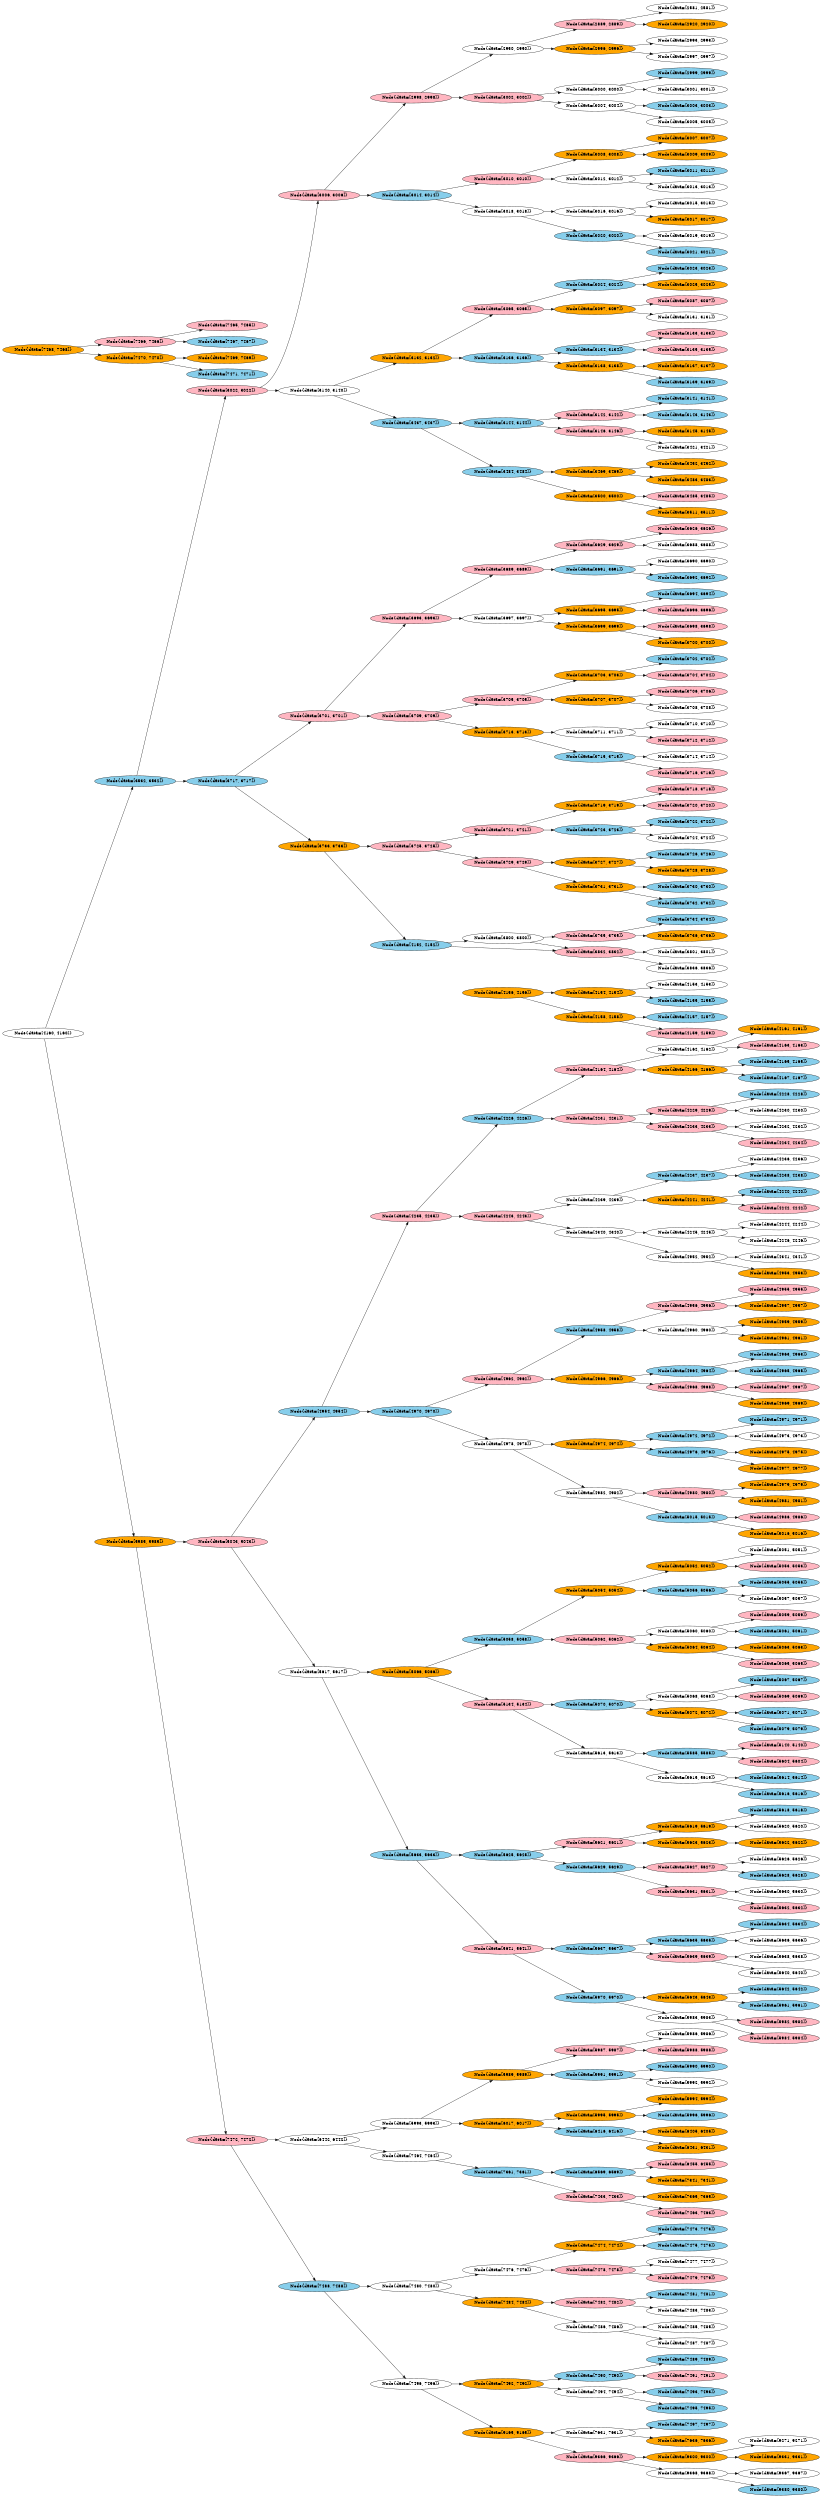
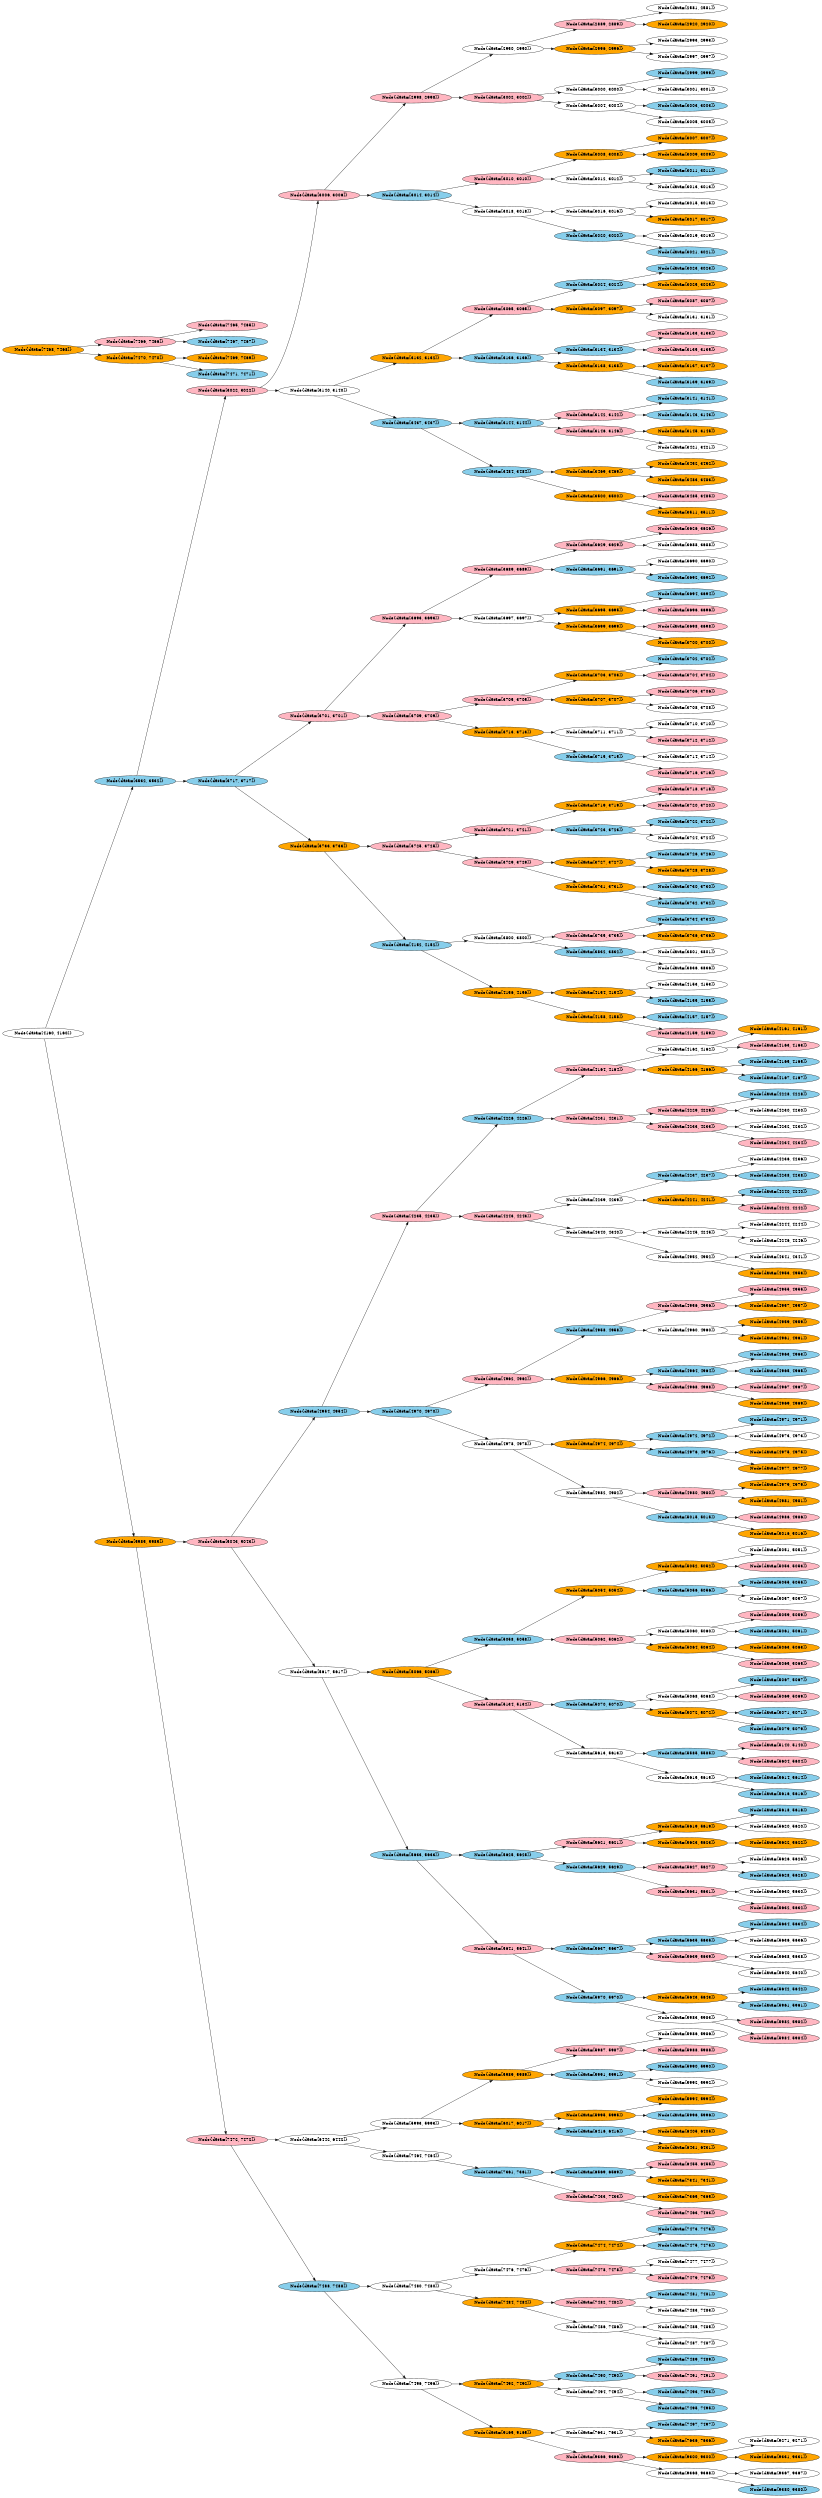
(501, 949) -> (456, 968)
(595, 952) -> (595, 952)
